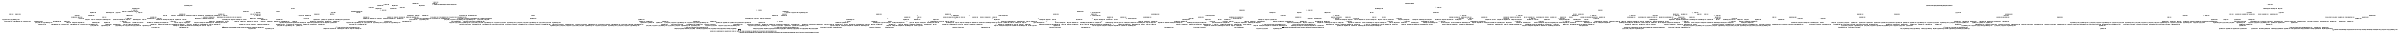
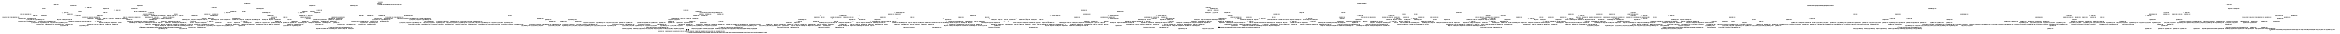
none -> (1979, 18)
(1447, 20) -> none
none -> (1300, 28)
